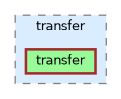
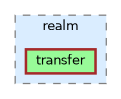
(61, 27) -> (61, 27)
